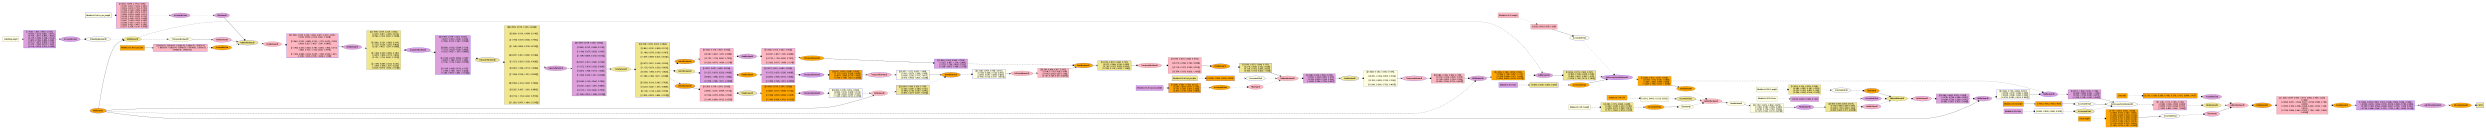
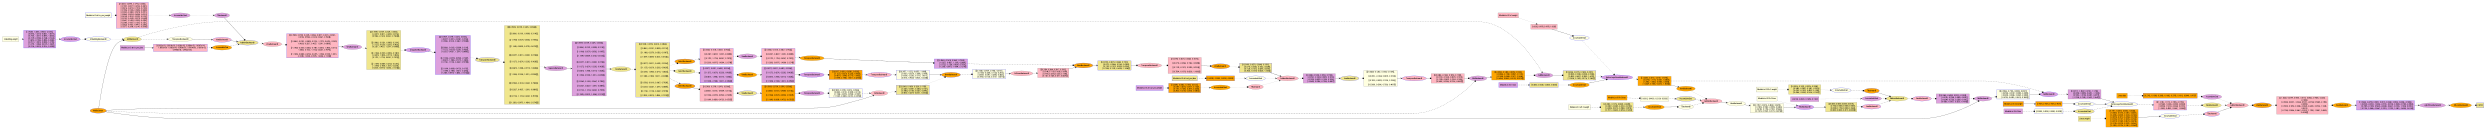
(132, 48) -> (132, 48)
(1617, 98) -> (1617, 98)
(1783, 99) -> (1787, 103)
(2084, 119) -> (2084, 119)
